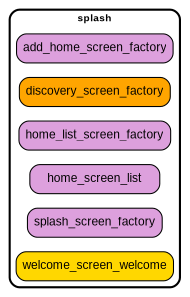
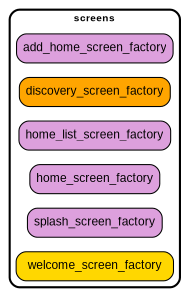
(95, 19) -> (95, 19)
(95, 179) -> (95, 179)
(95, 266) -> (95, 266)
